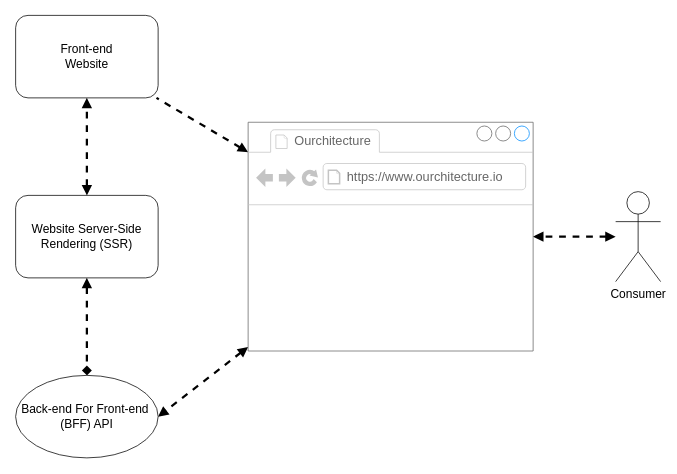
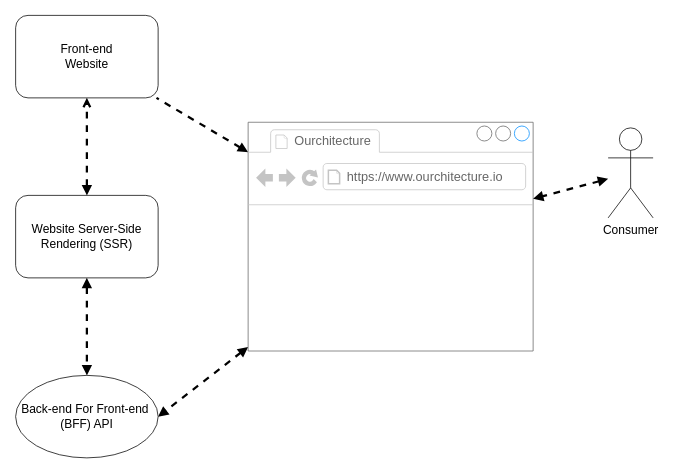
(87, 108) -> (87, 106)
(638, 237) -> (630, 173)
(87, 365) -> (87, 364)
